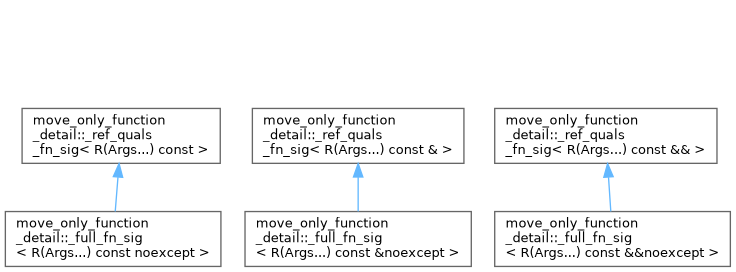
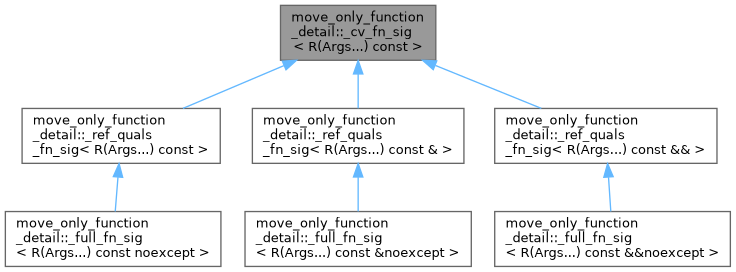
none -> (358, 33)
